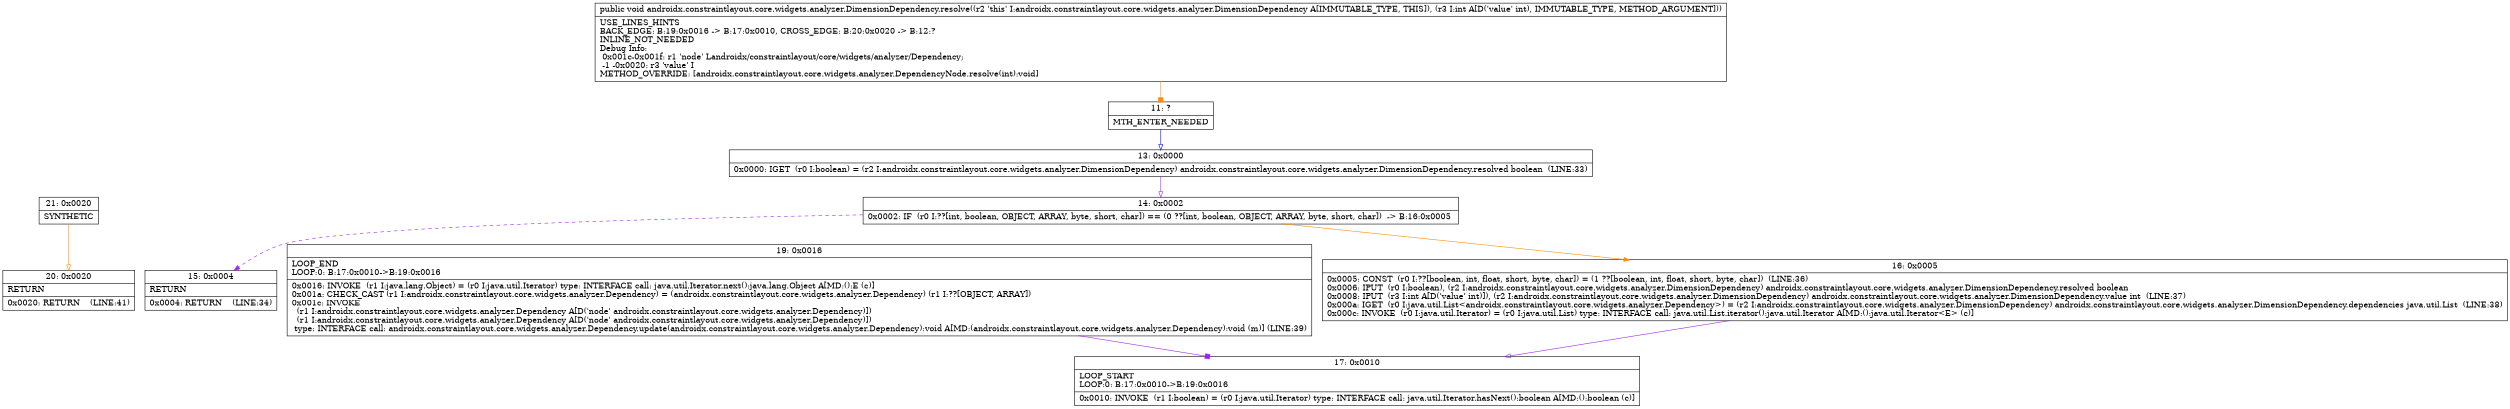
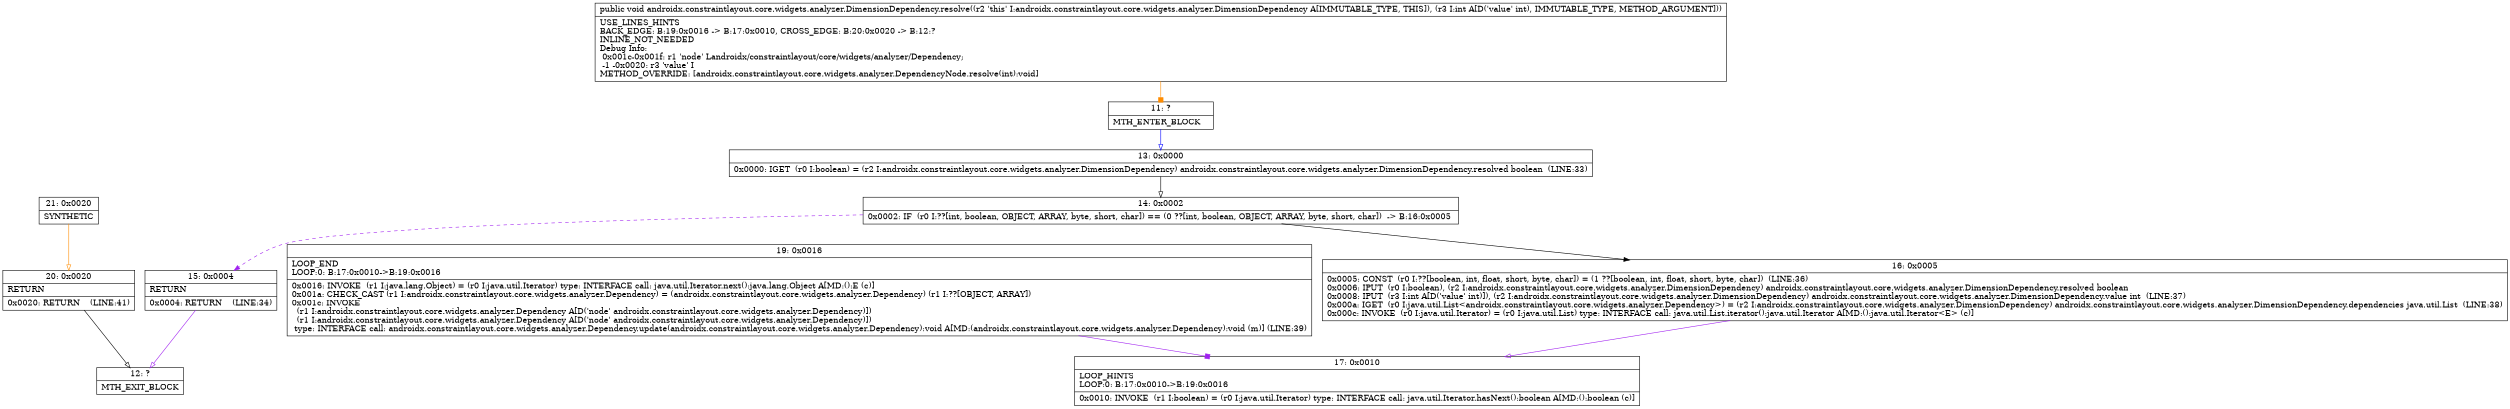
(1161, 122) -> (1157, 122)
(1161, 184) -> (1161, 184)
(1453, 242) -> (1453, 242)
(1107, 376) -> (1107, 376)
none -> (140, 381)
